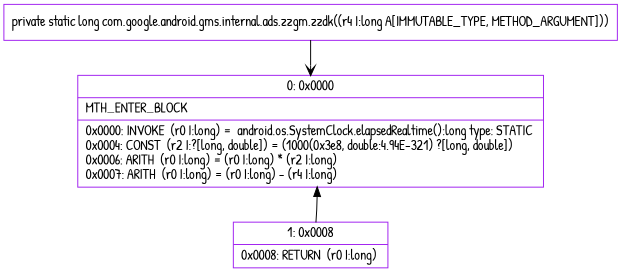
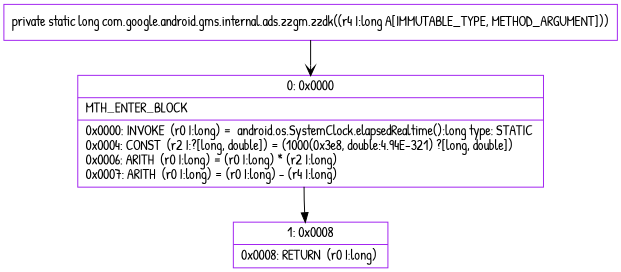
(317, 209) -> (304, 200)
